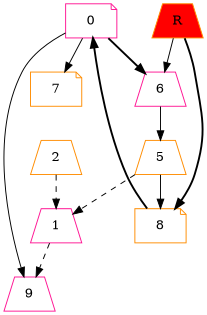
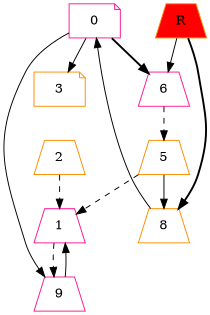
(56, 89) -> (60, 89)
(160, 119) -> (164, 119)
(111, 131) -> (115, 131)
(160, 226) -> (164, 226)
none -> (66, 265)
